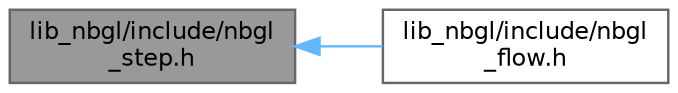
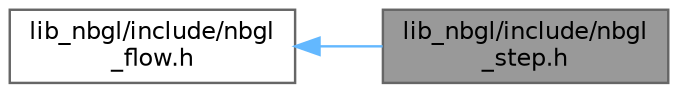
(351, 46) -> (351, 46)
